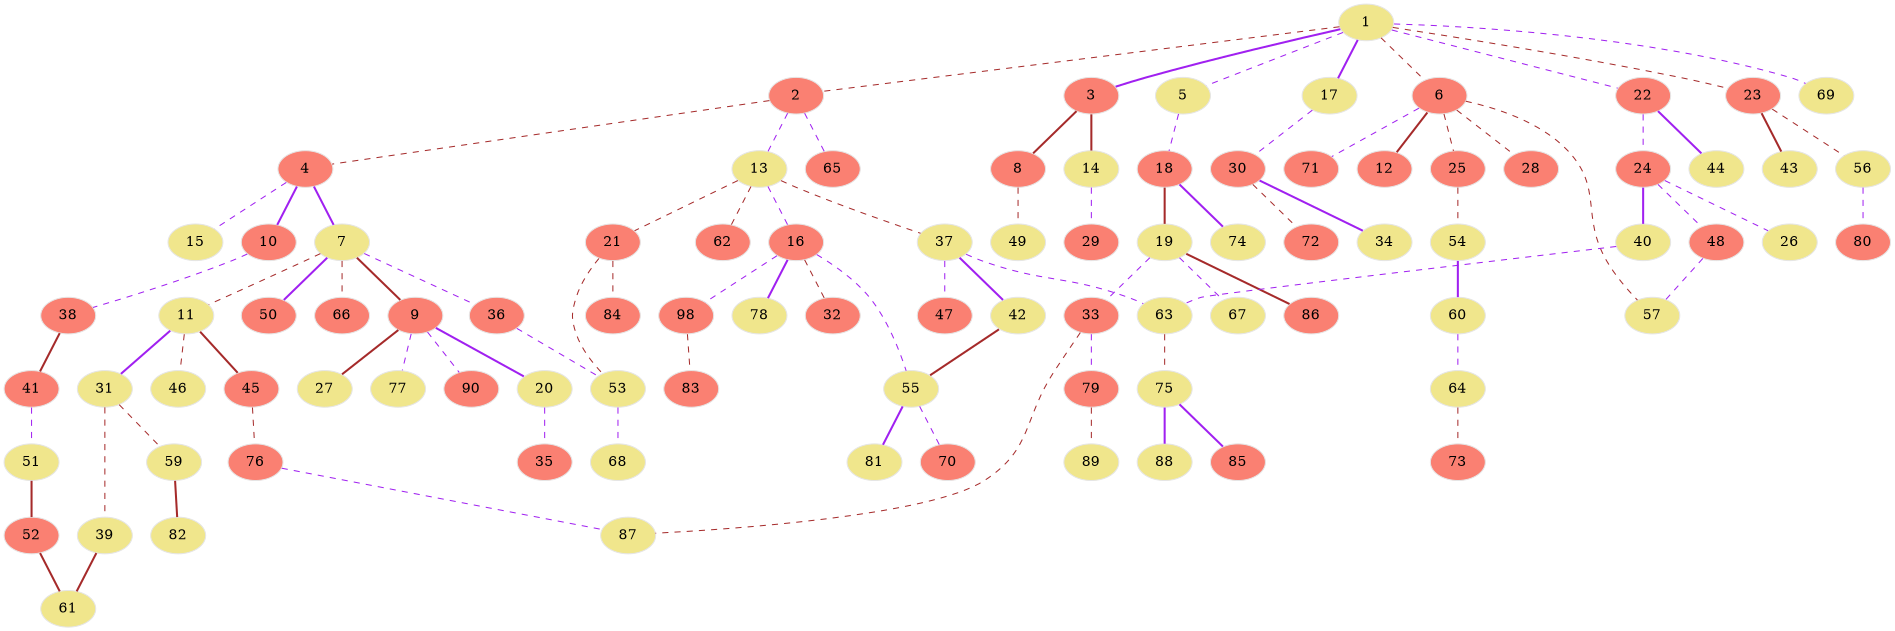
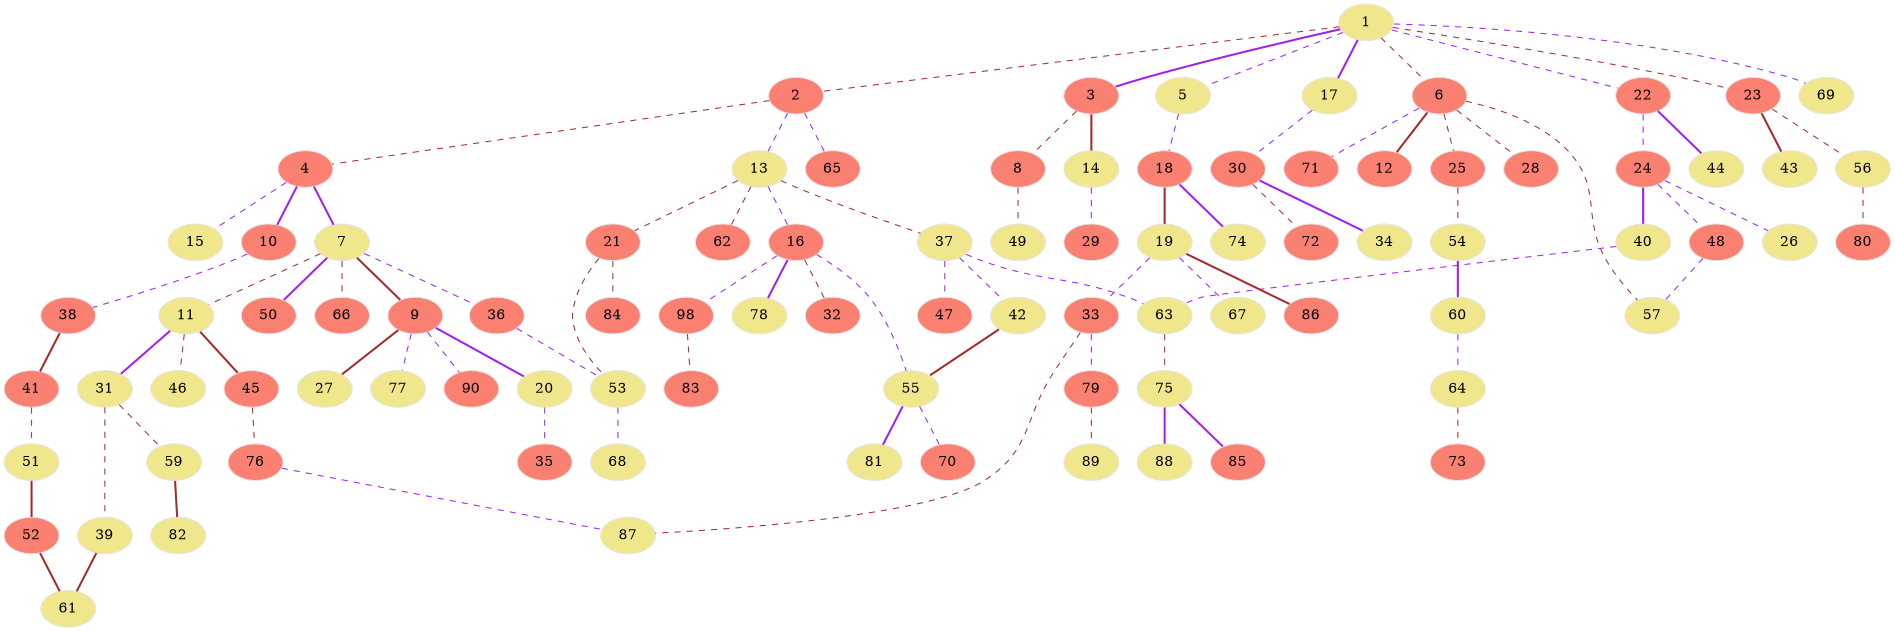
(1055, 132) -> (1055, 132)
(1863, 206) -> (1863, 206)
(981, 279) -> (981, 279)
